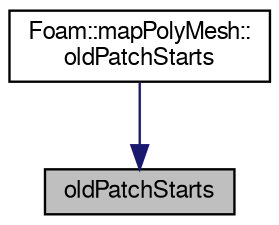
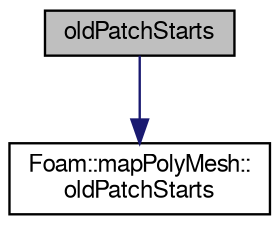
(140, 113) -> (140, 87)
